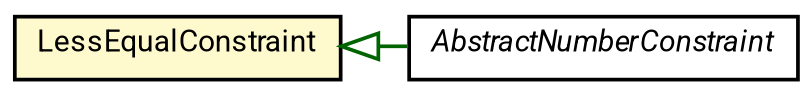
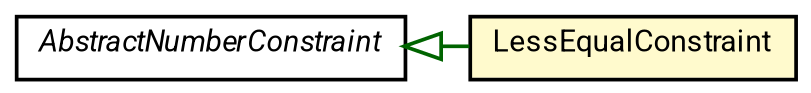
(393, 46) -> (456, 46)
